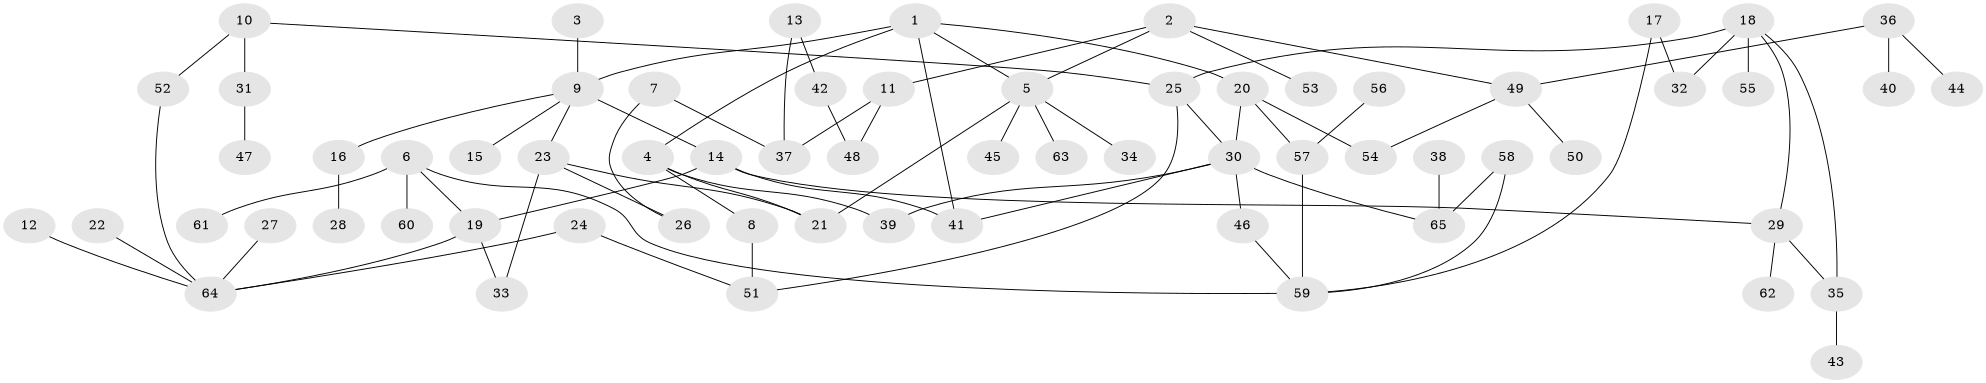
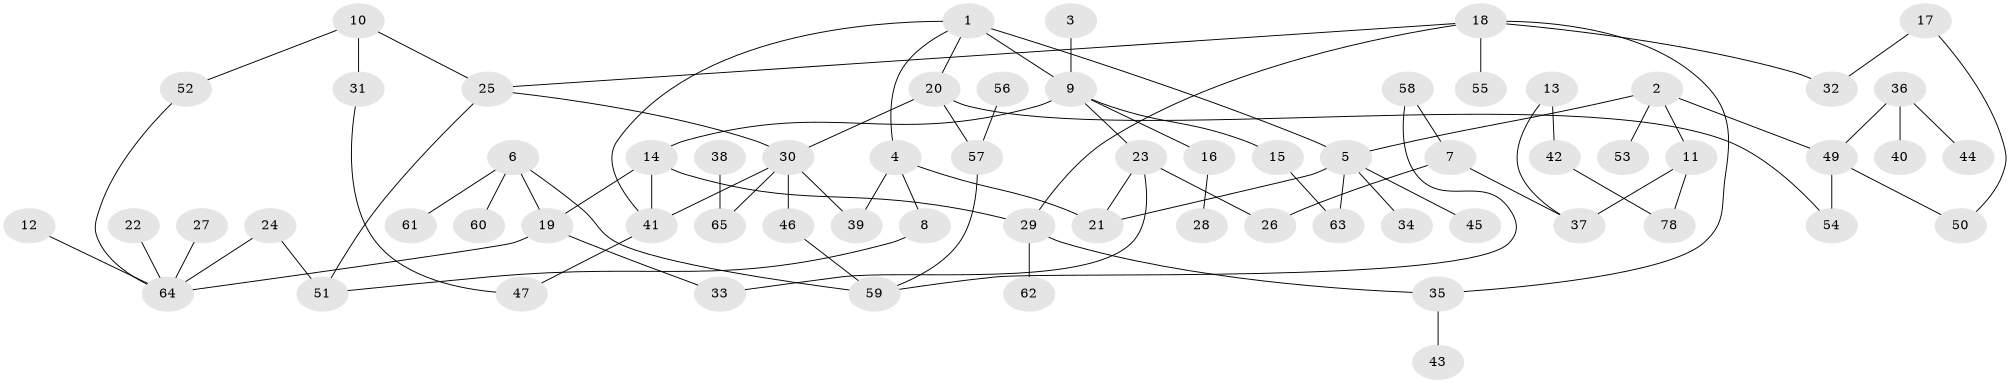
(853, 157) -> (1670, 226)
none -> (1308, 192)
(1473, 192) -> (1429, 123)
(1546, 230) -> (1995, 120)
none -> (587, 260)
